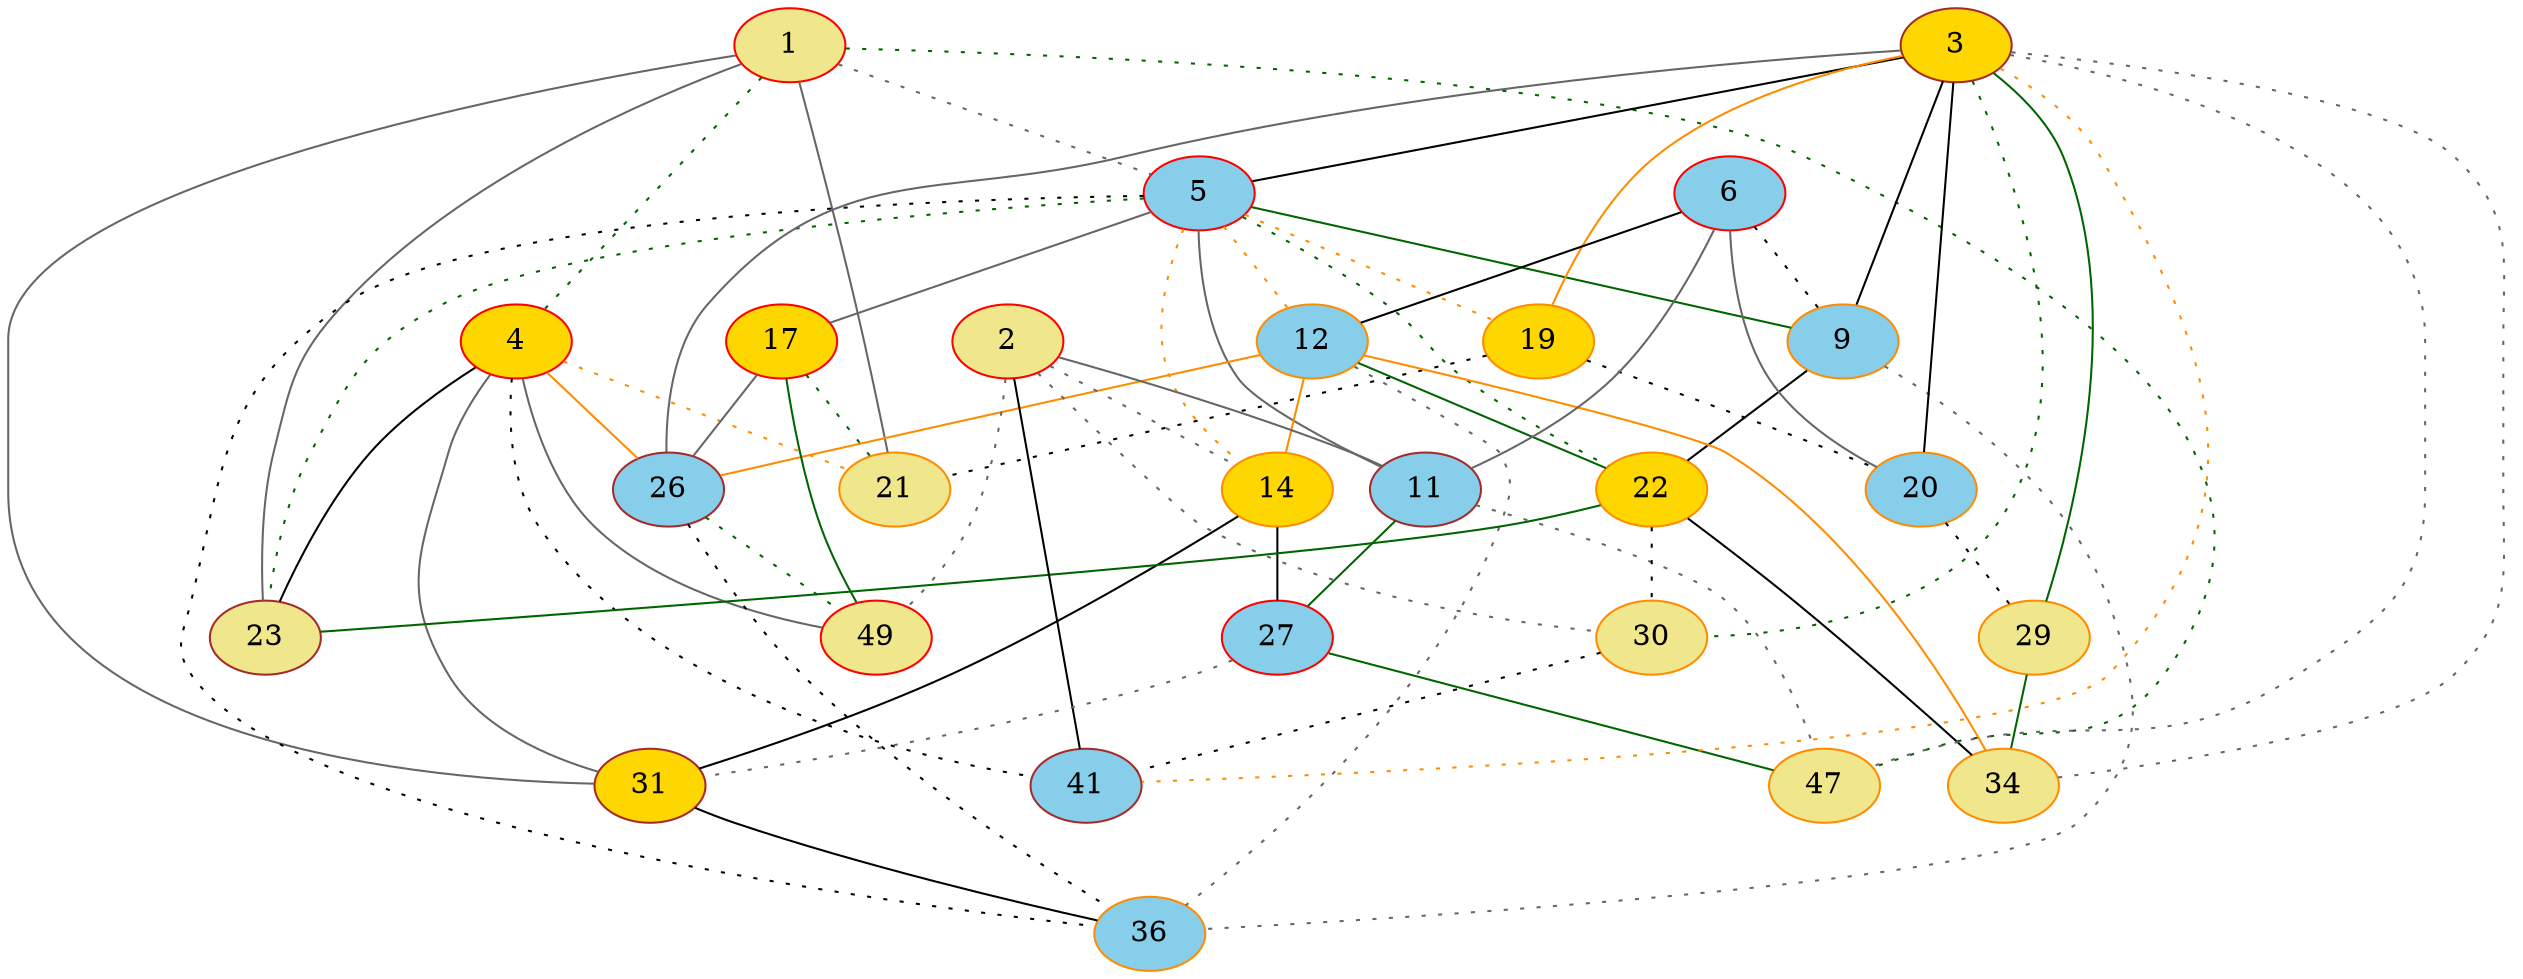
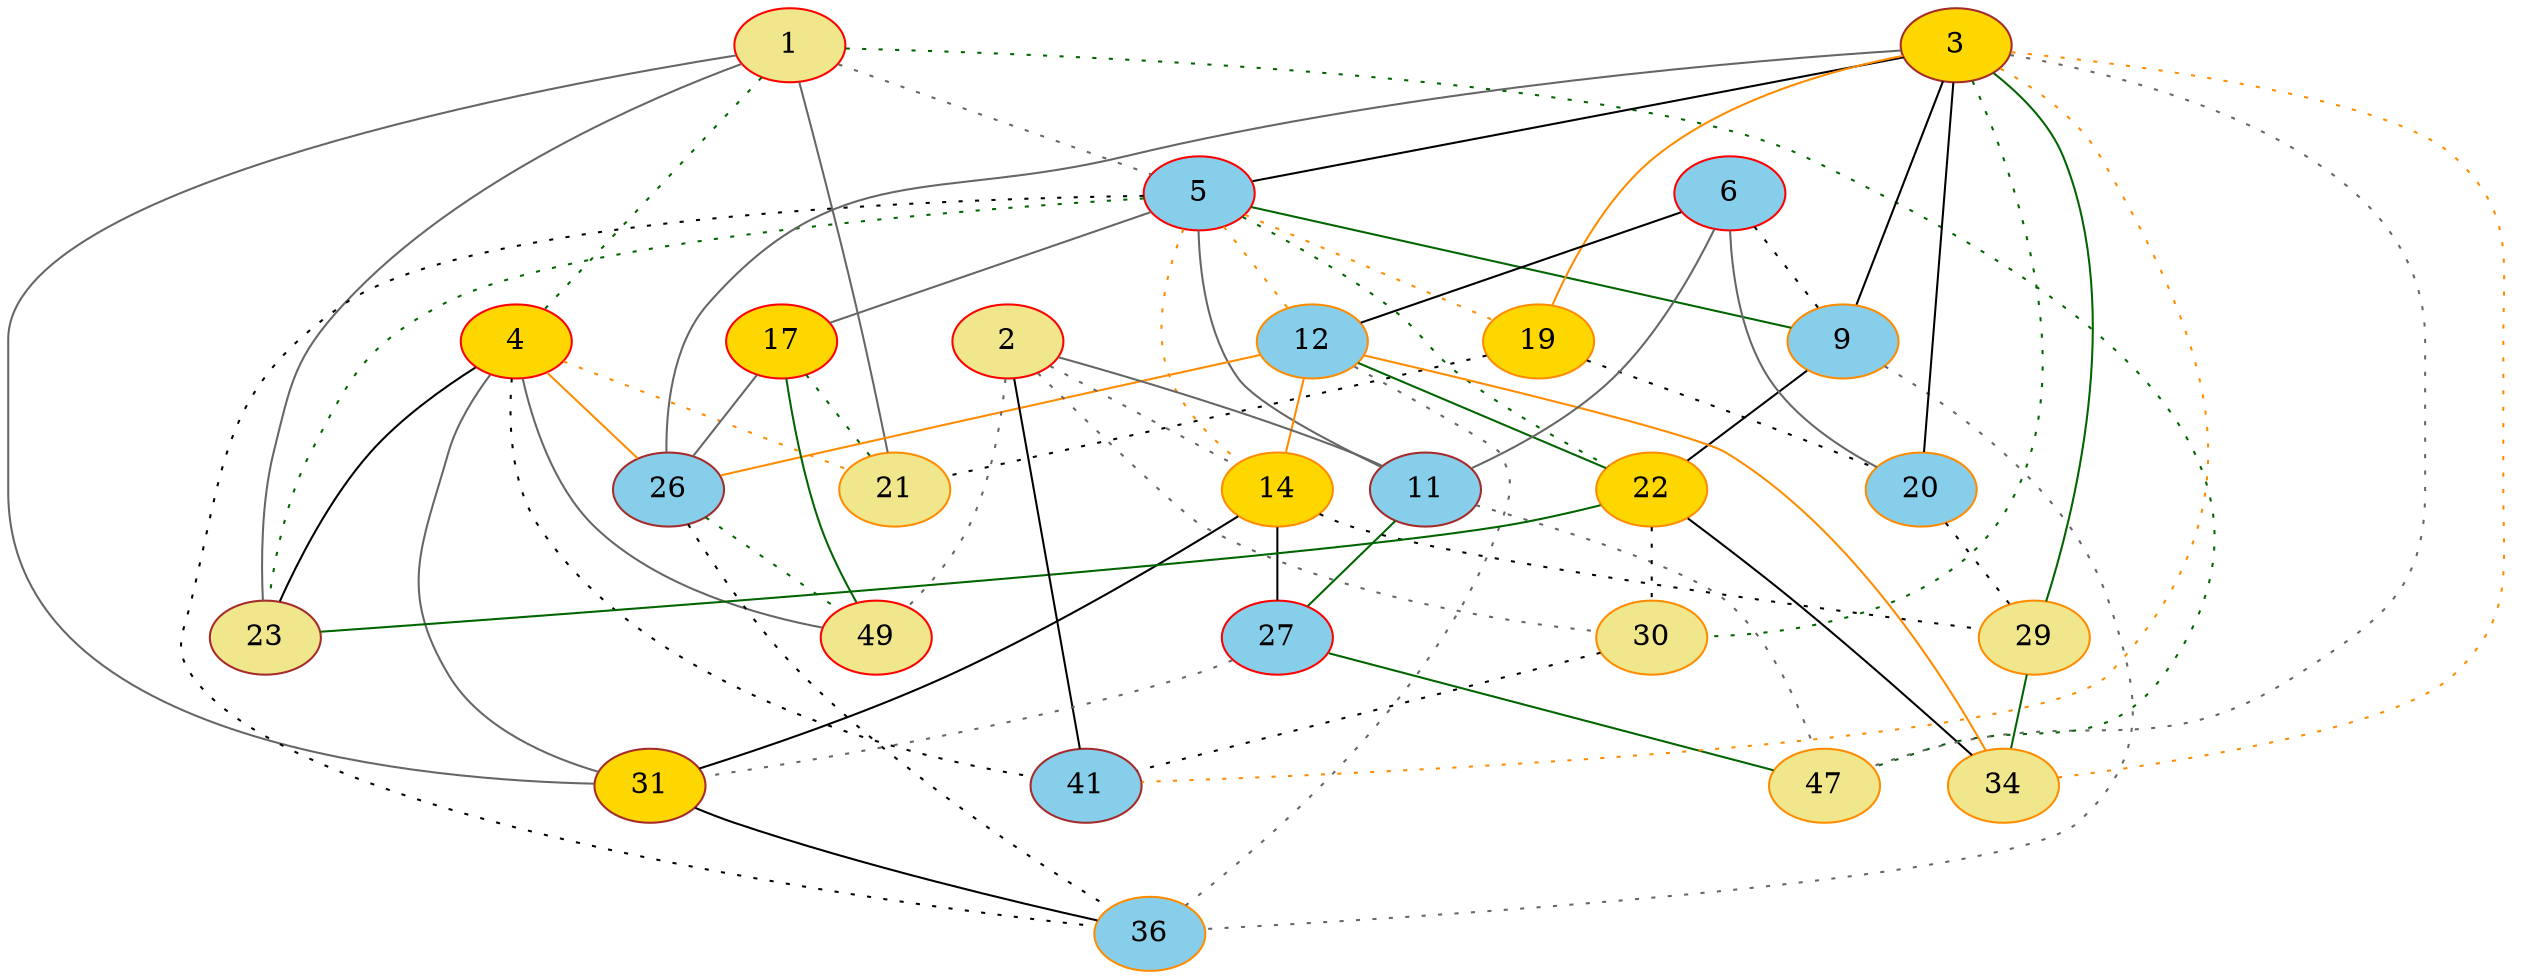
(2503, 393) -> (2503, 393)
none -> (1631, 581)
